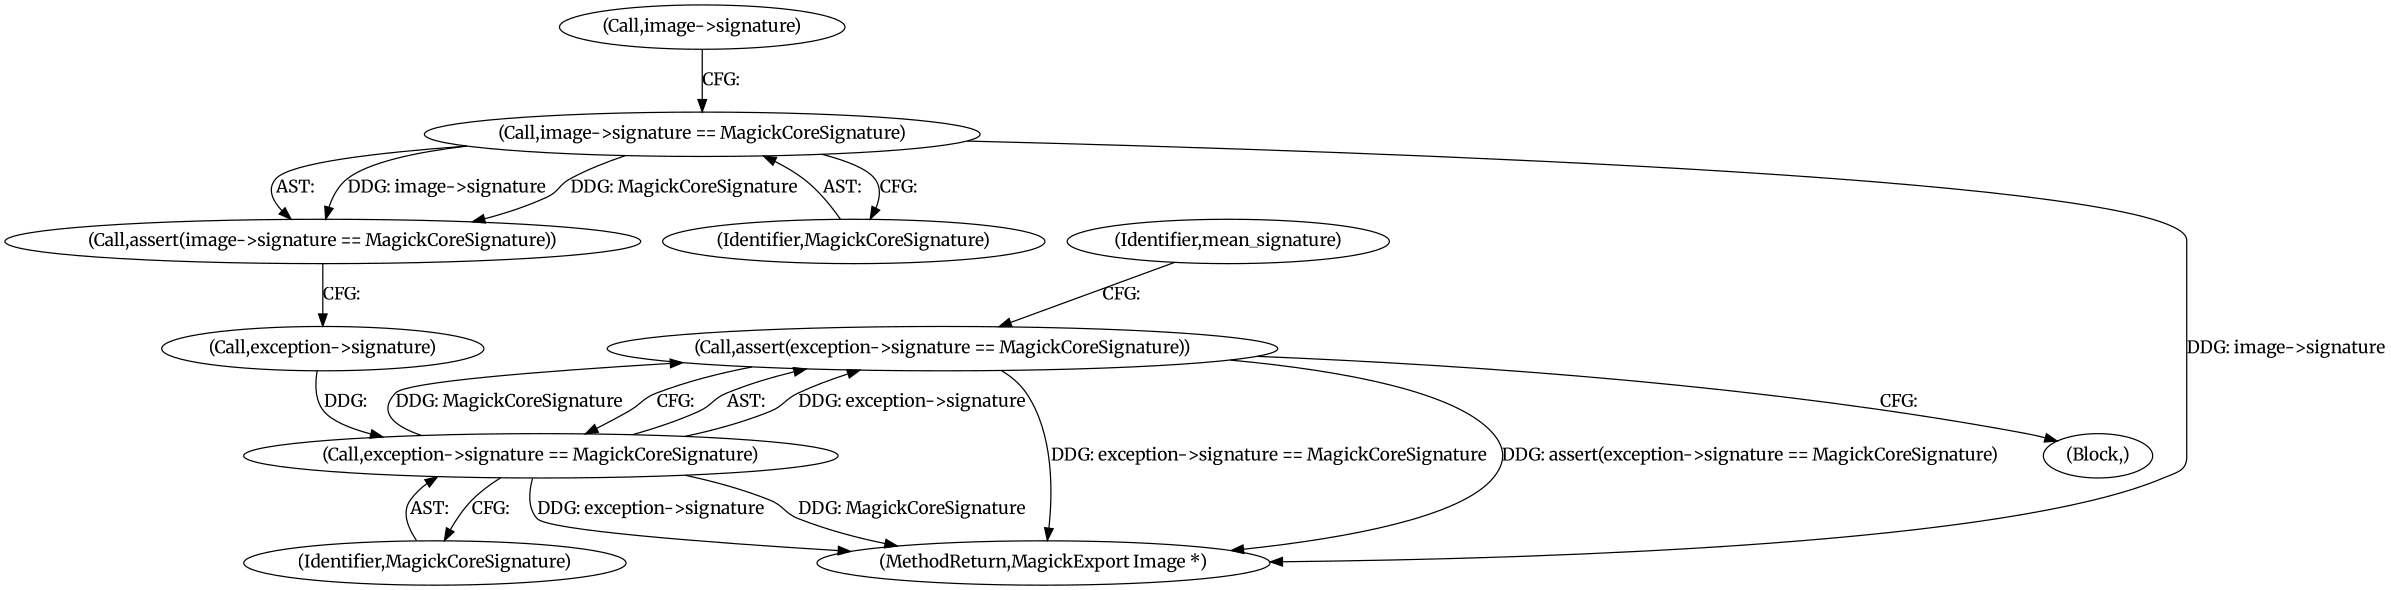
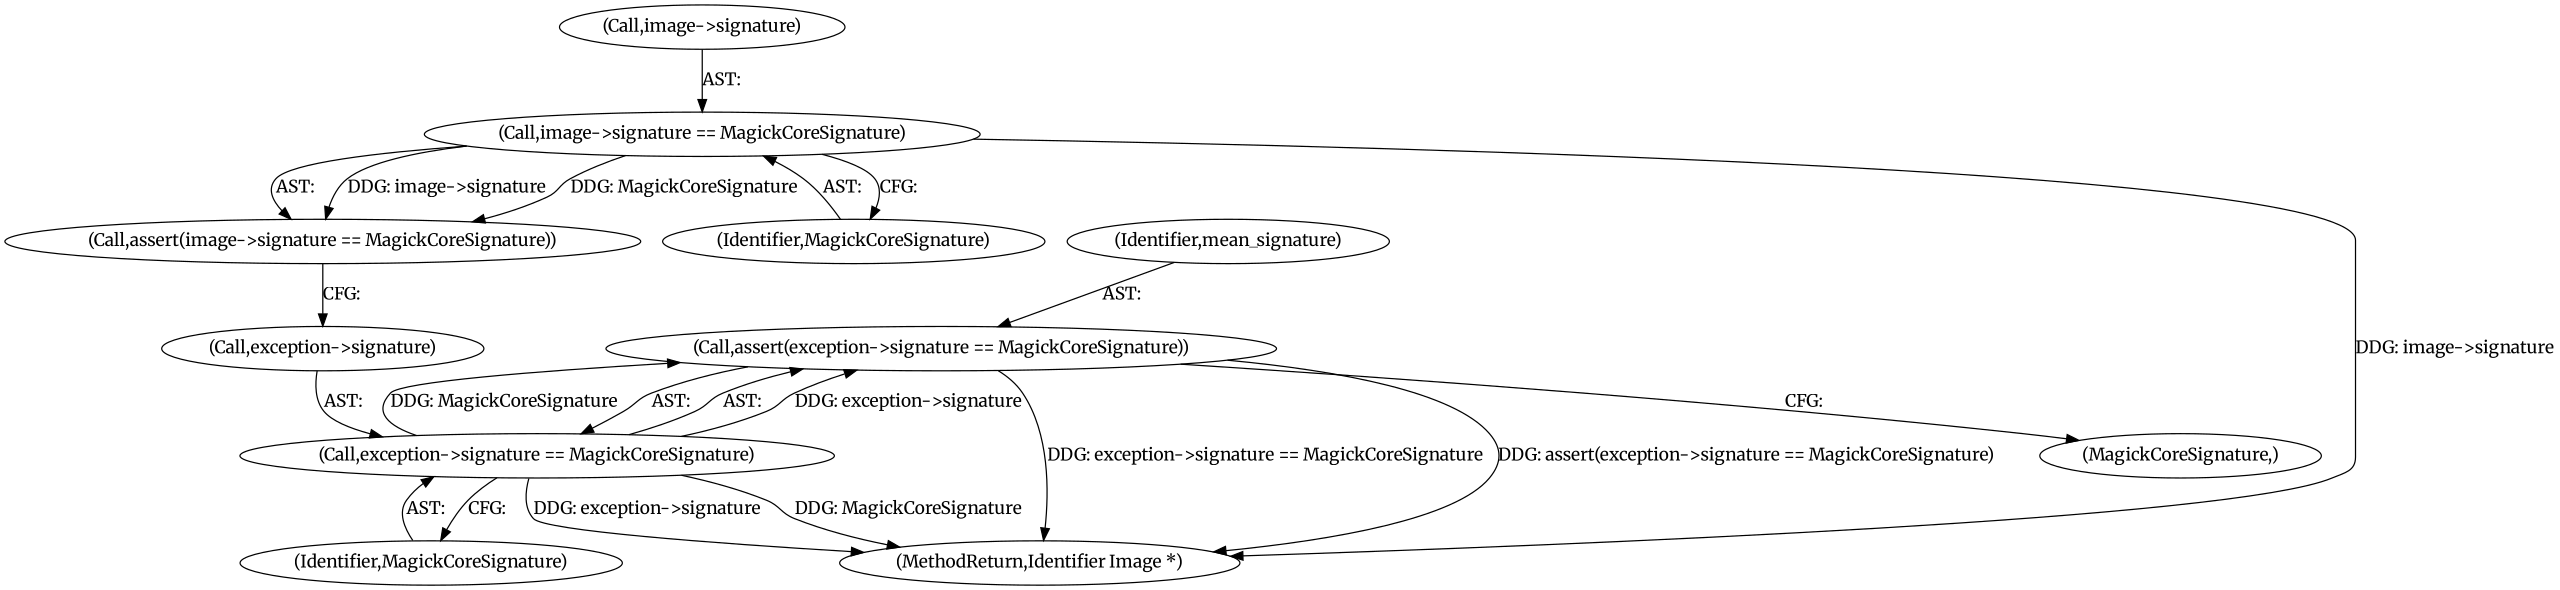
(723, 81) -> (724, 81)
(1124, 295) -> (1124, 295)
(348, 402) -> (346, 402)
(678, 402) -> (673, 402)
(2098, 456) -> (2181, 456)
(1043, 563) -> (1040, 563)
